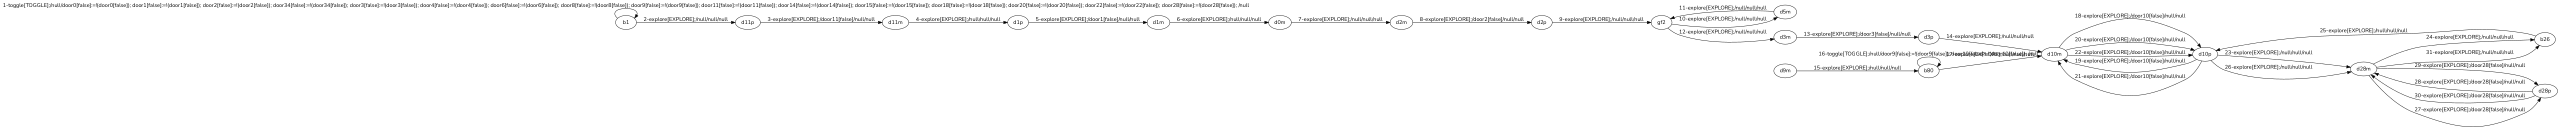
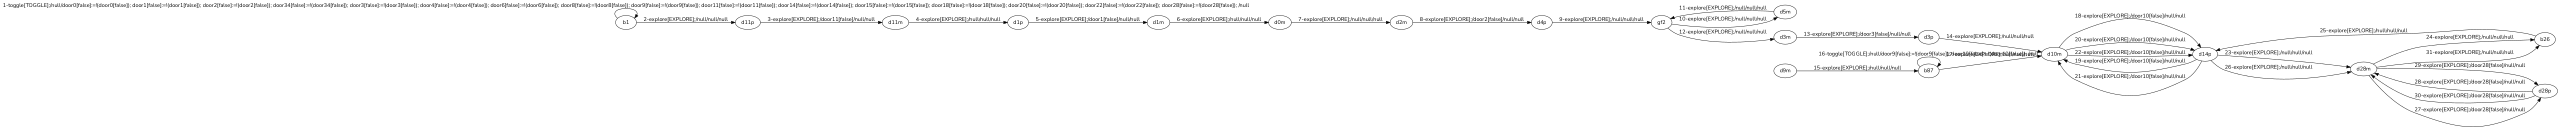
(1542, 22) -> (1542, 22)
(2205, 54) -> (2205, 54)
(1929, 71) -> (1929, 71)
